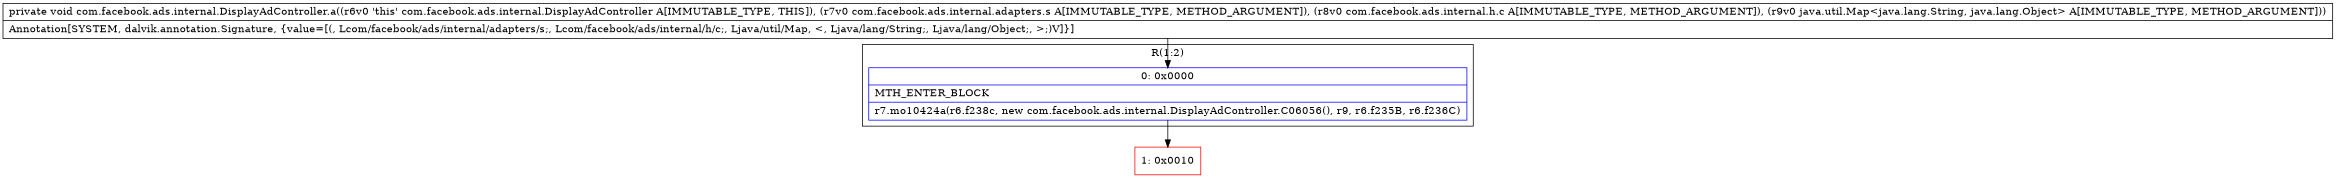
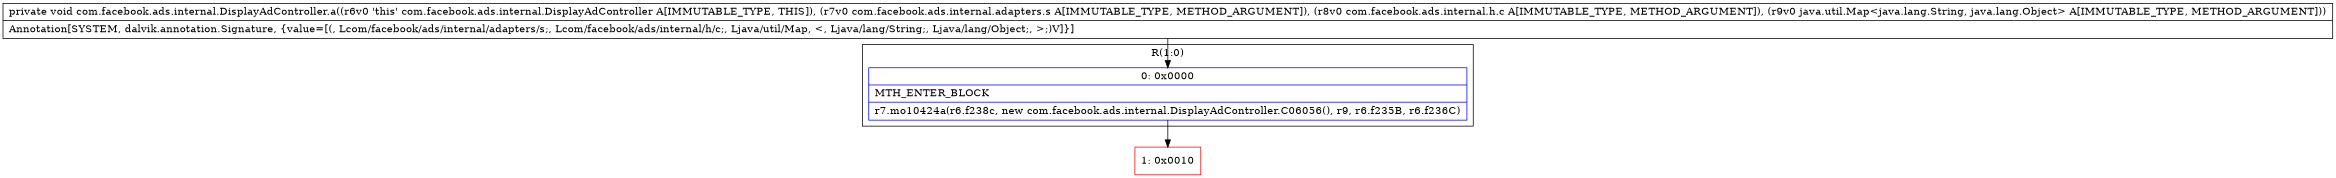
(1168, 53) -> (1168, 53)
